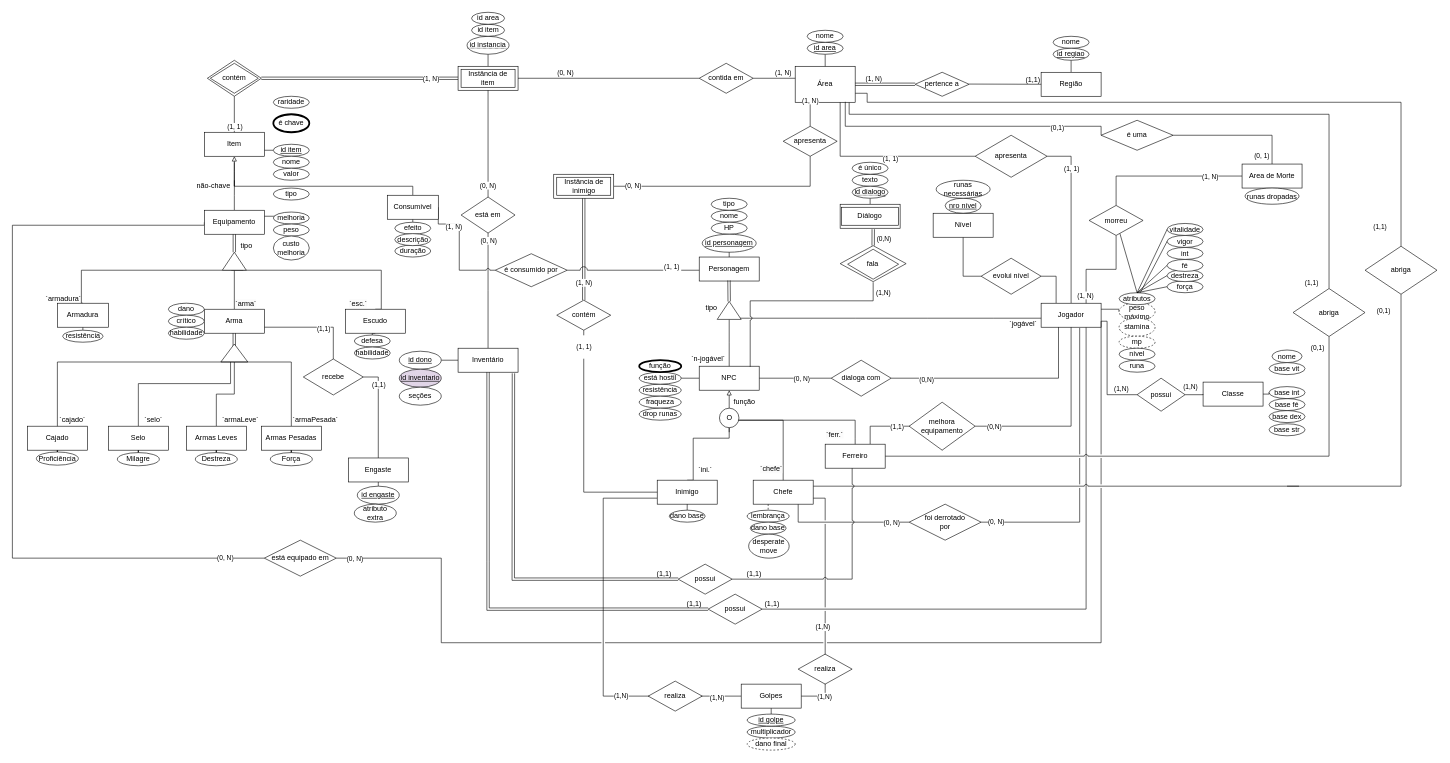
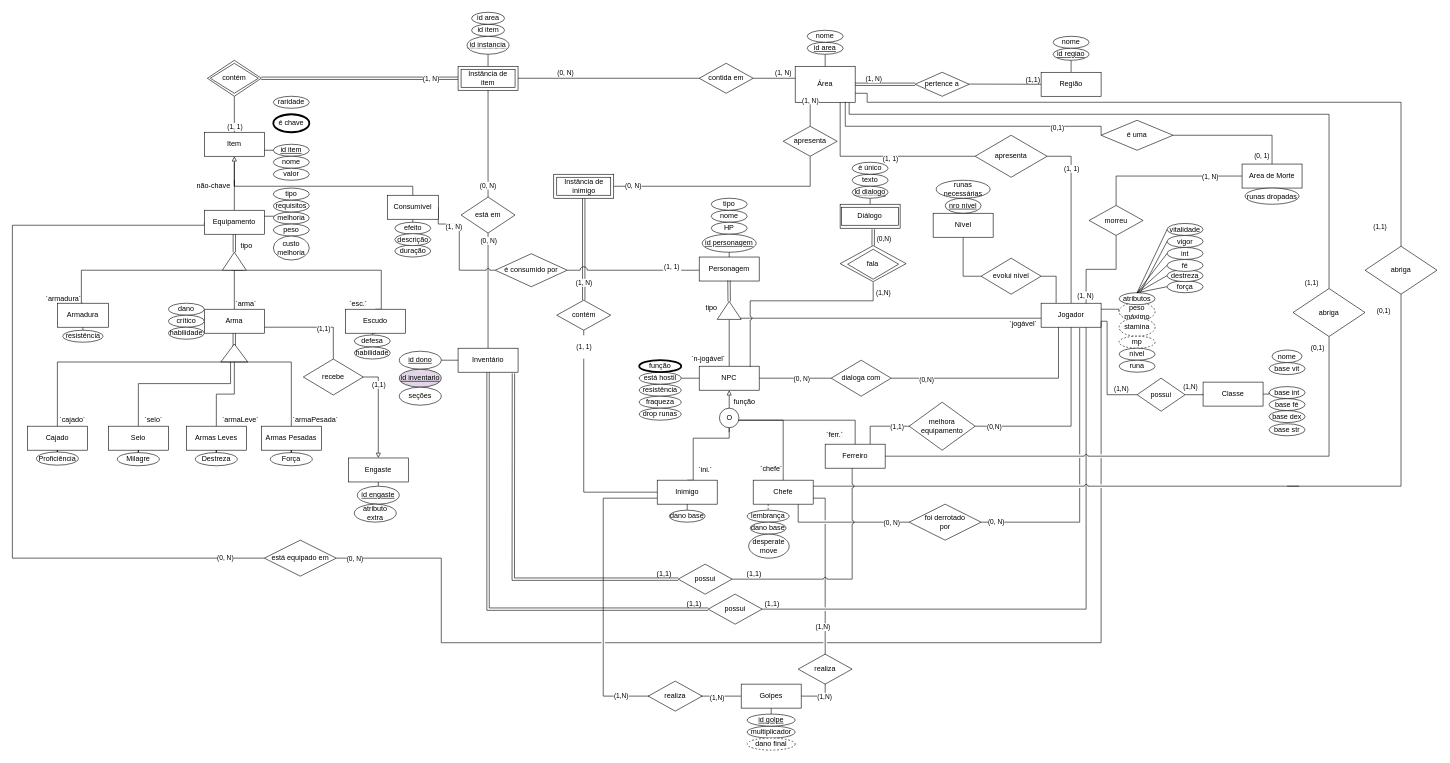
none -> (291, 206)
(1128, 262) -> (1158, 266)
(378, 454) -> (378, 452)
